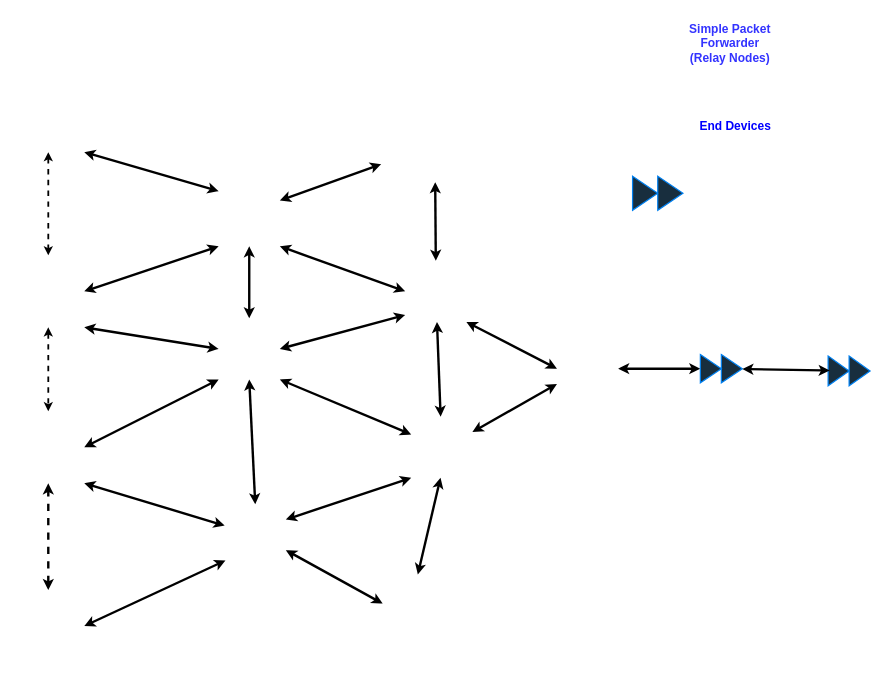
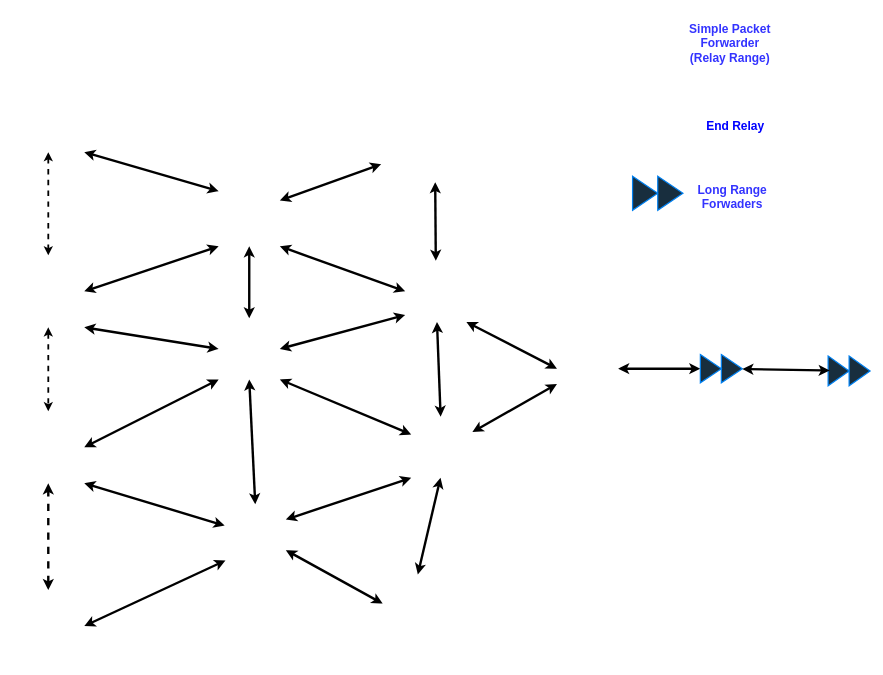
(730, 43) -> (730, 43)
(736, 126) -> (736, 126)
none -> (732, 196)
